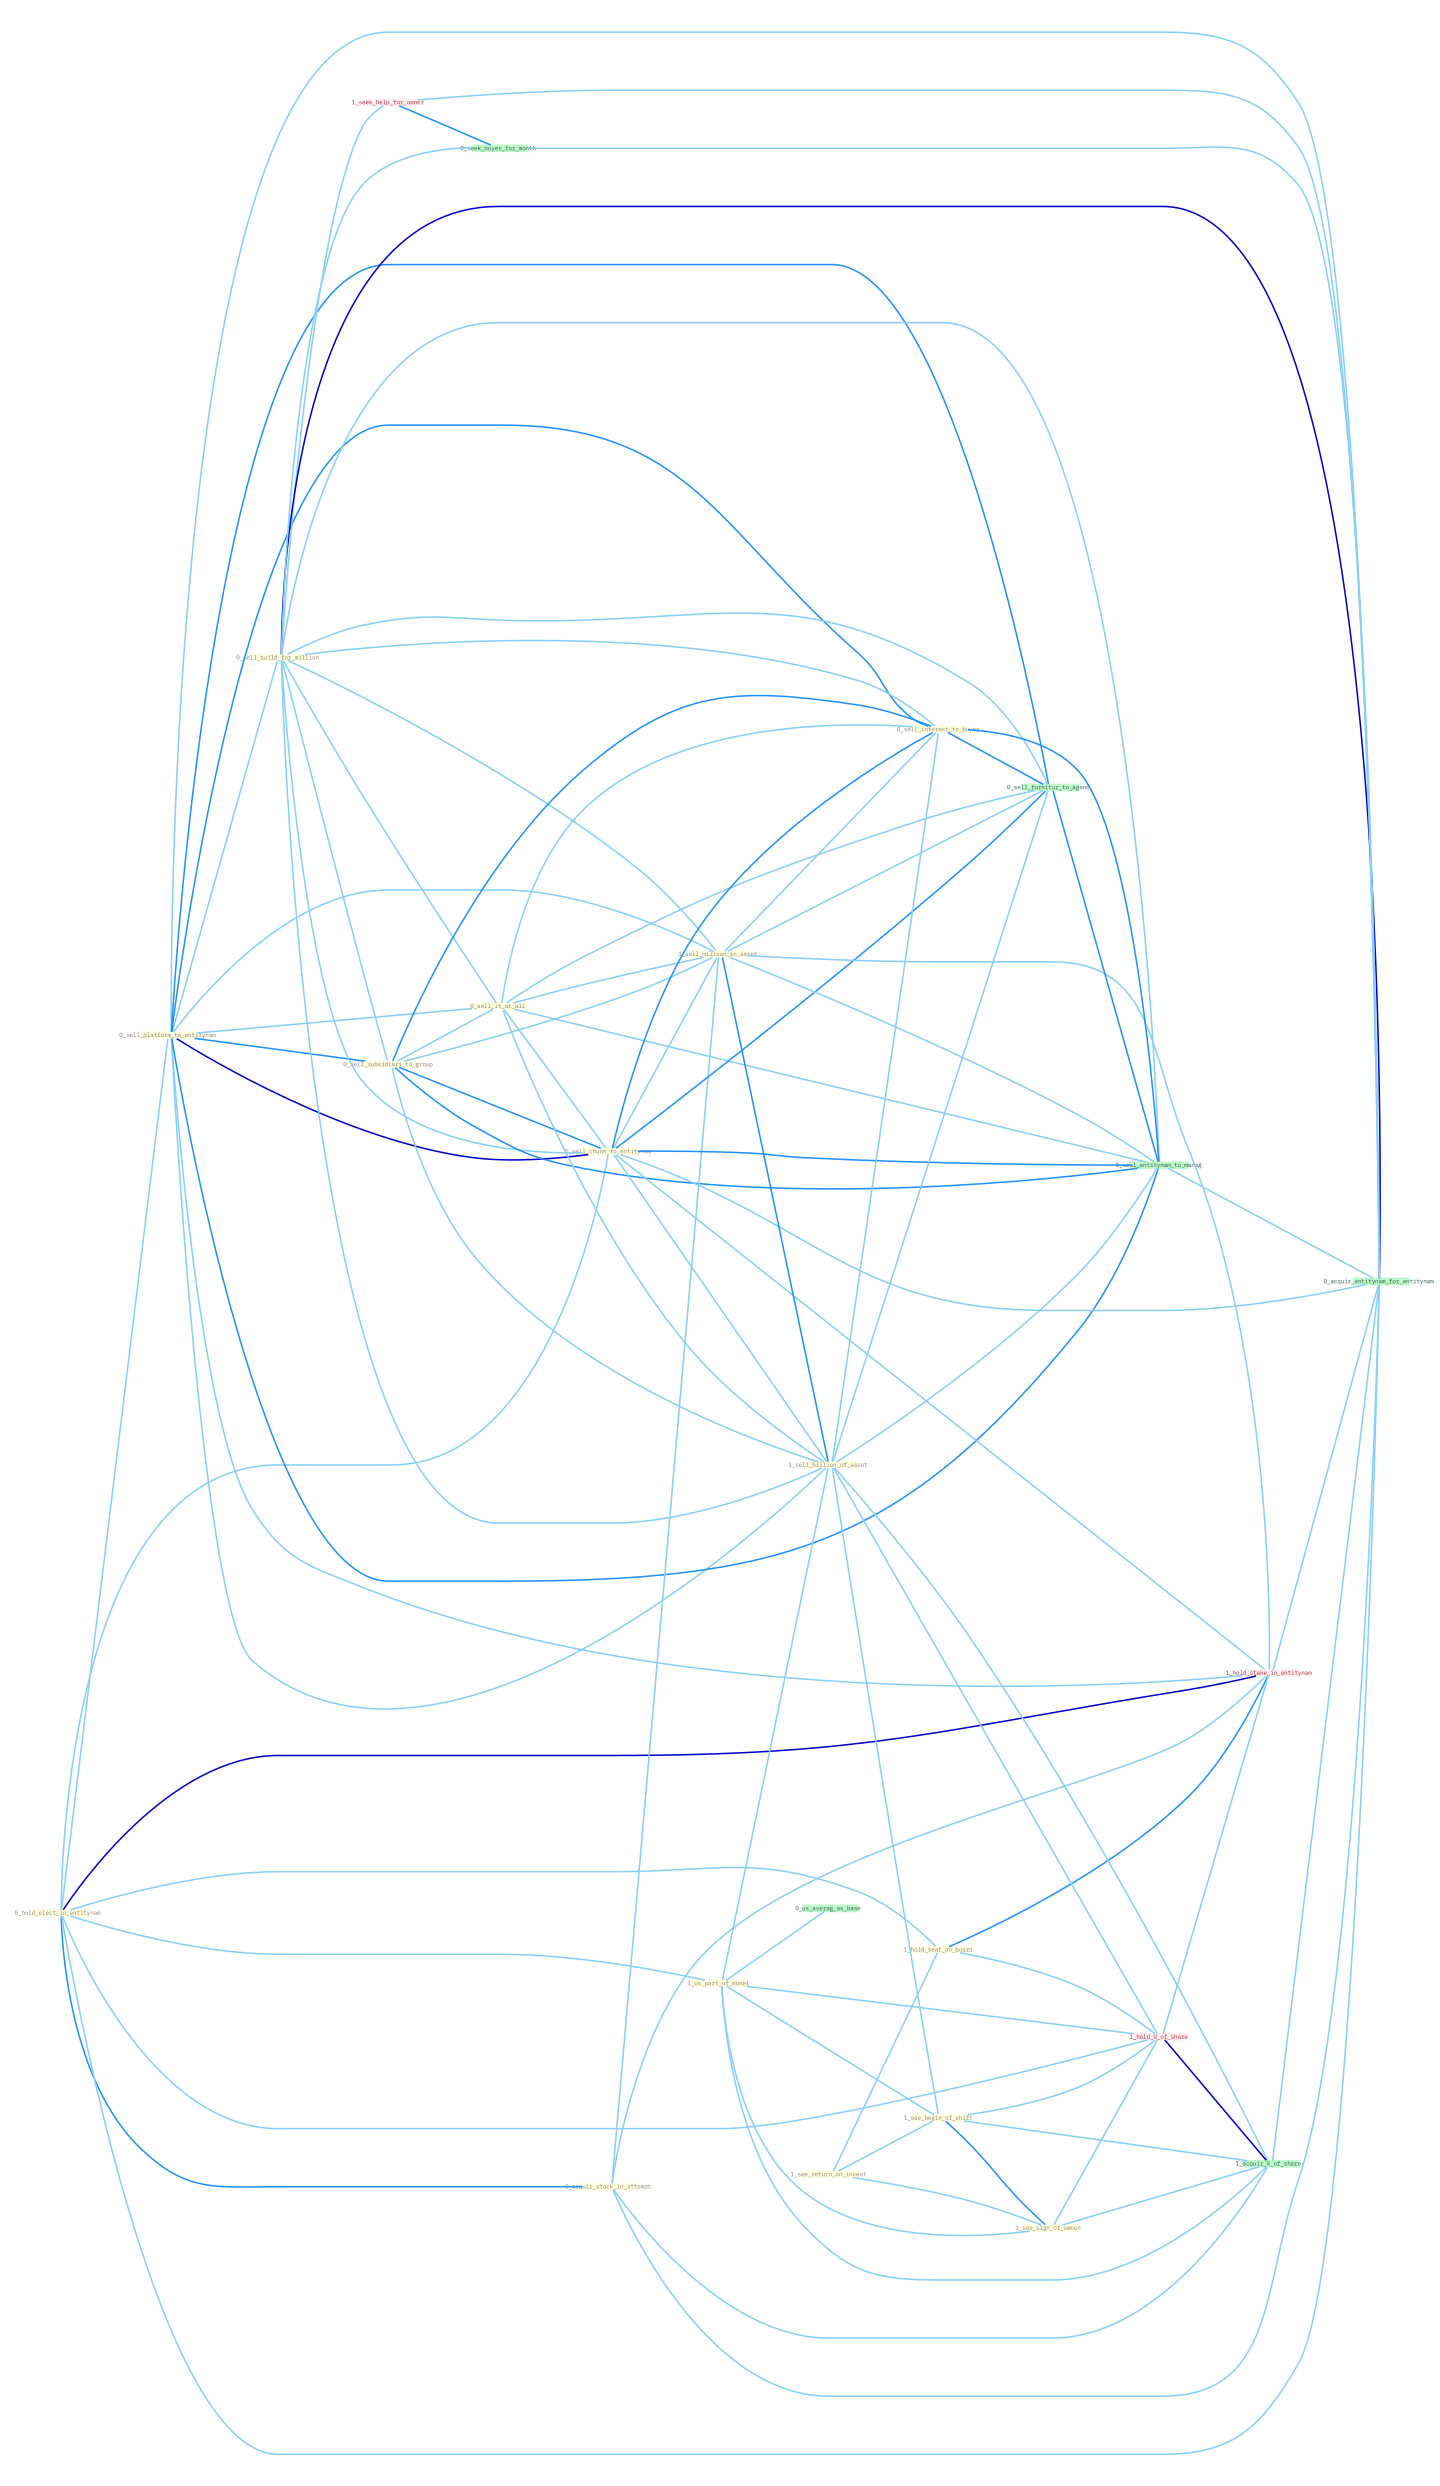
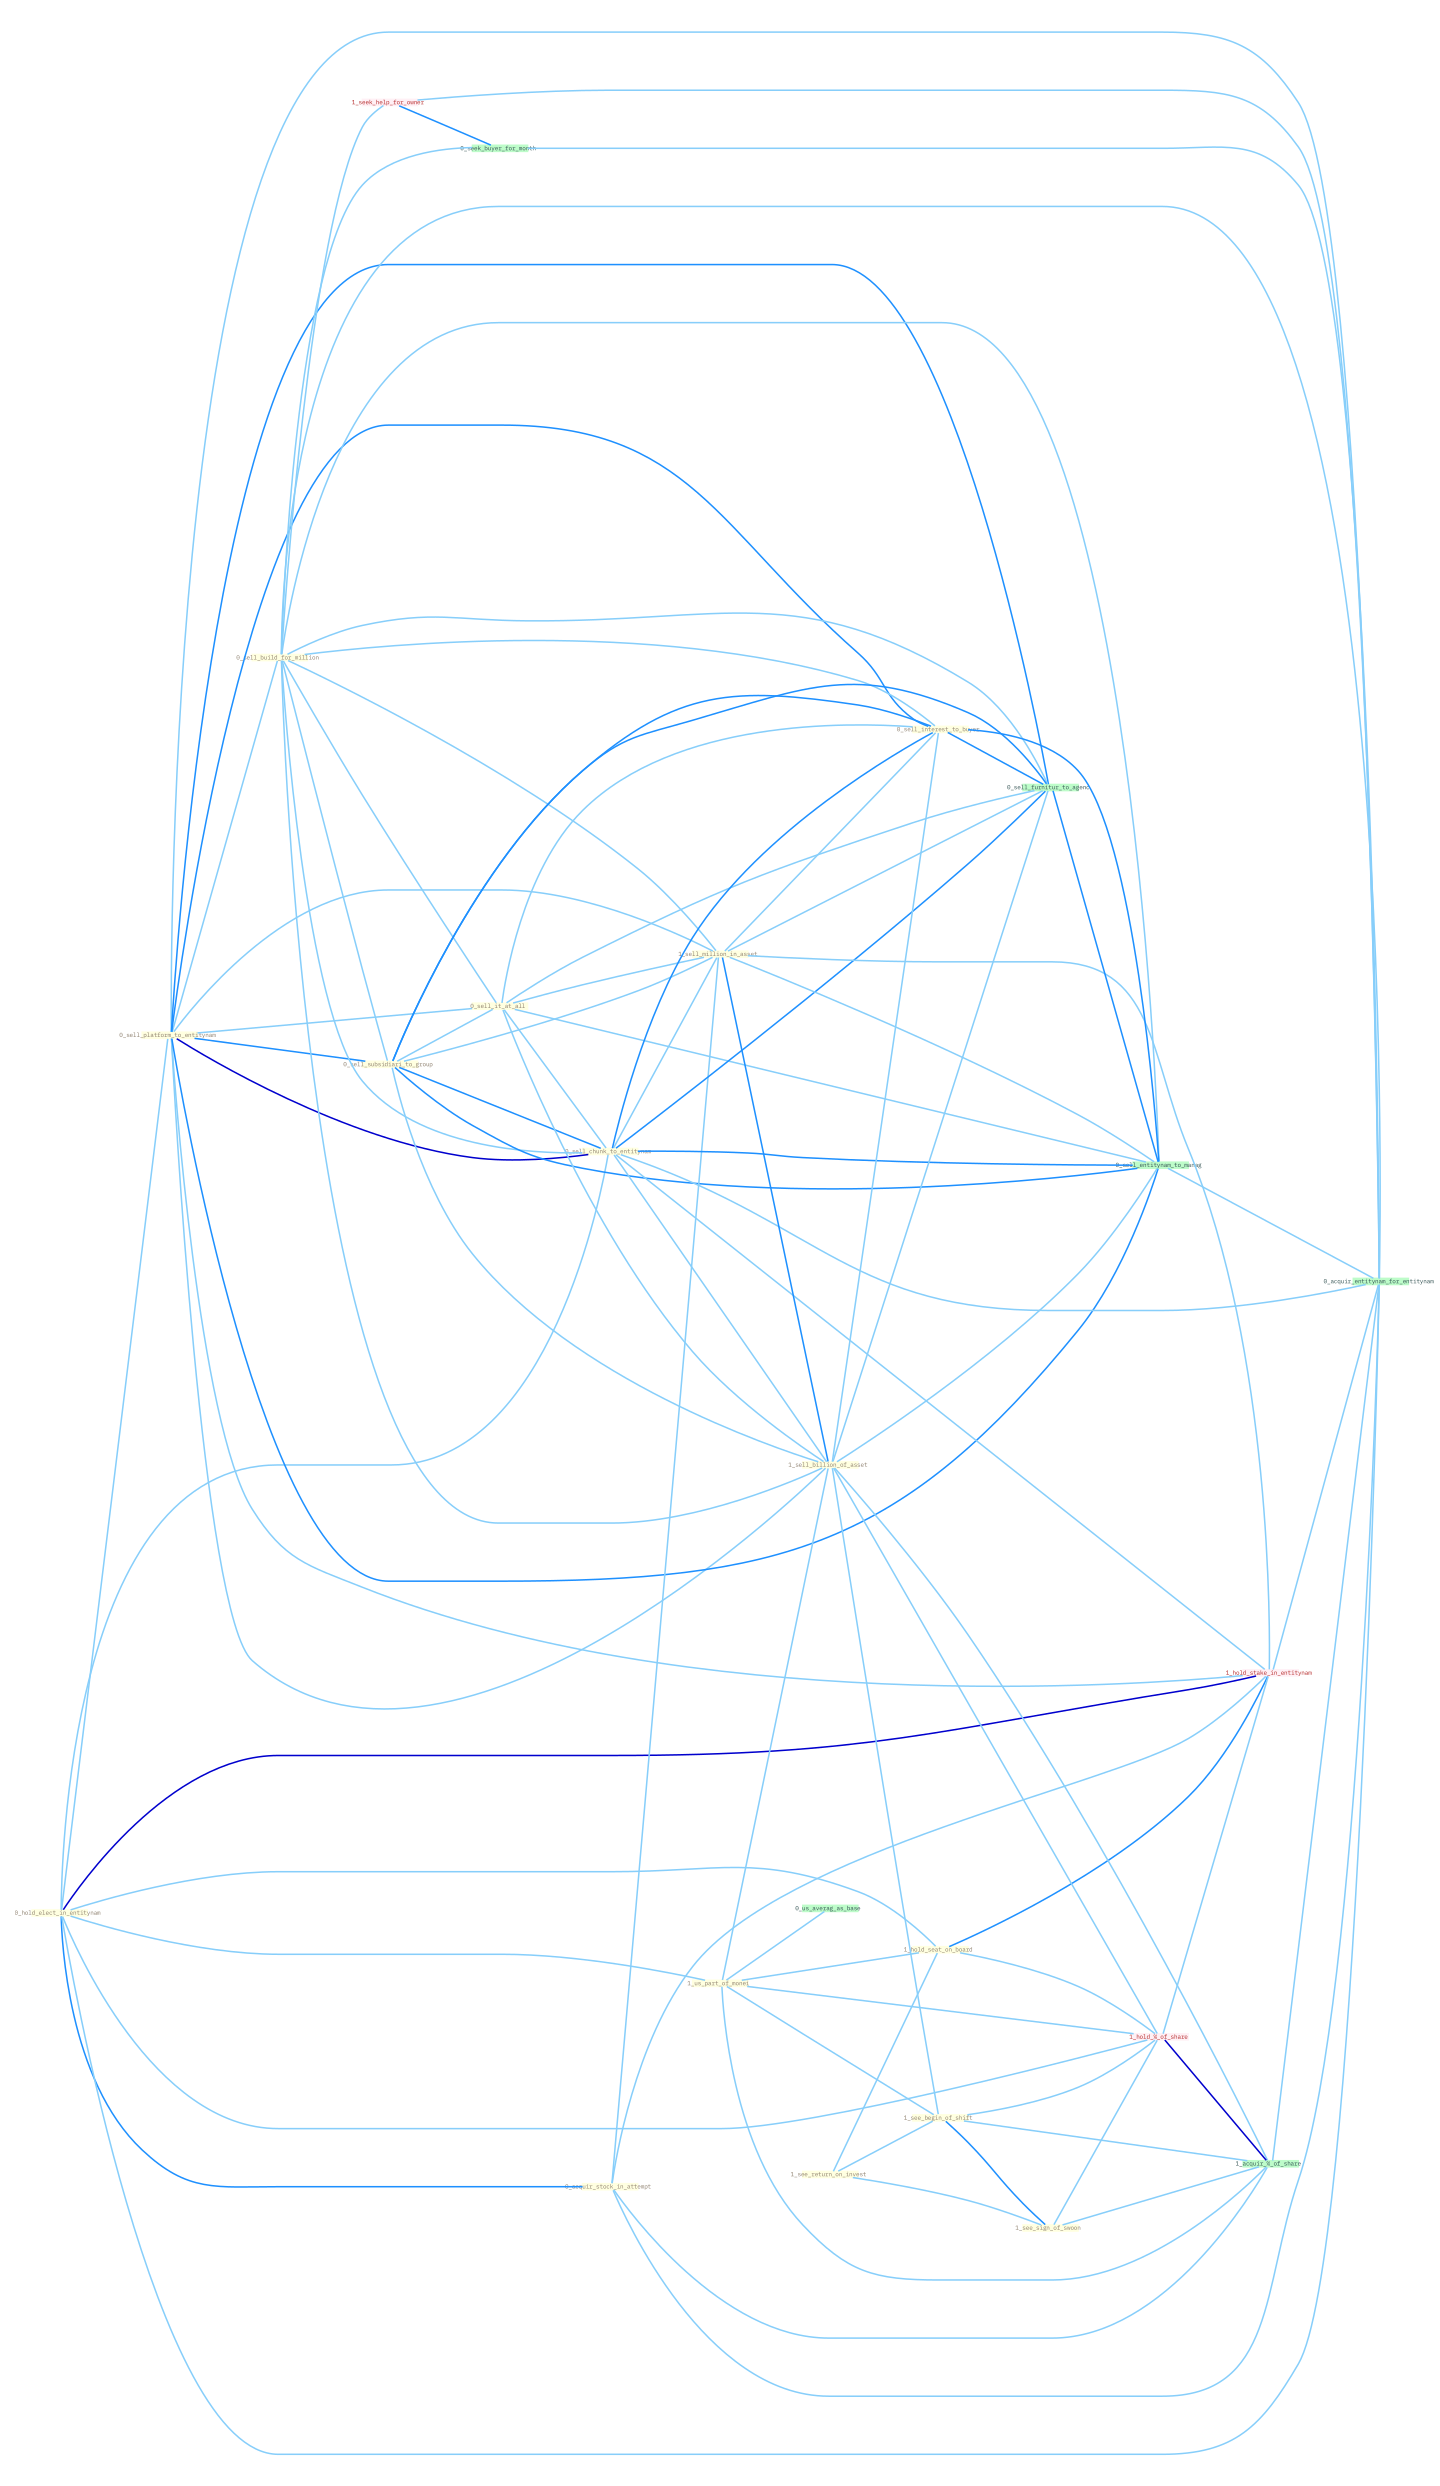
(1127, 206) -> (1127, 206)
none -> (654, 731)
(807, 2194) -> (830, 1967)
